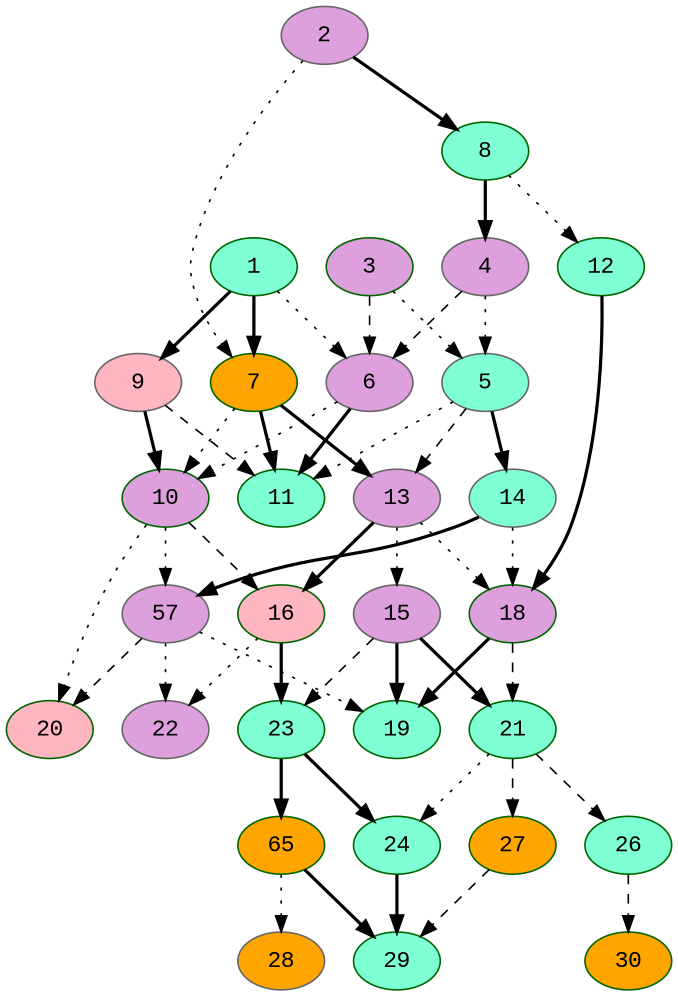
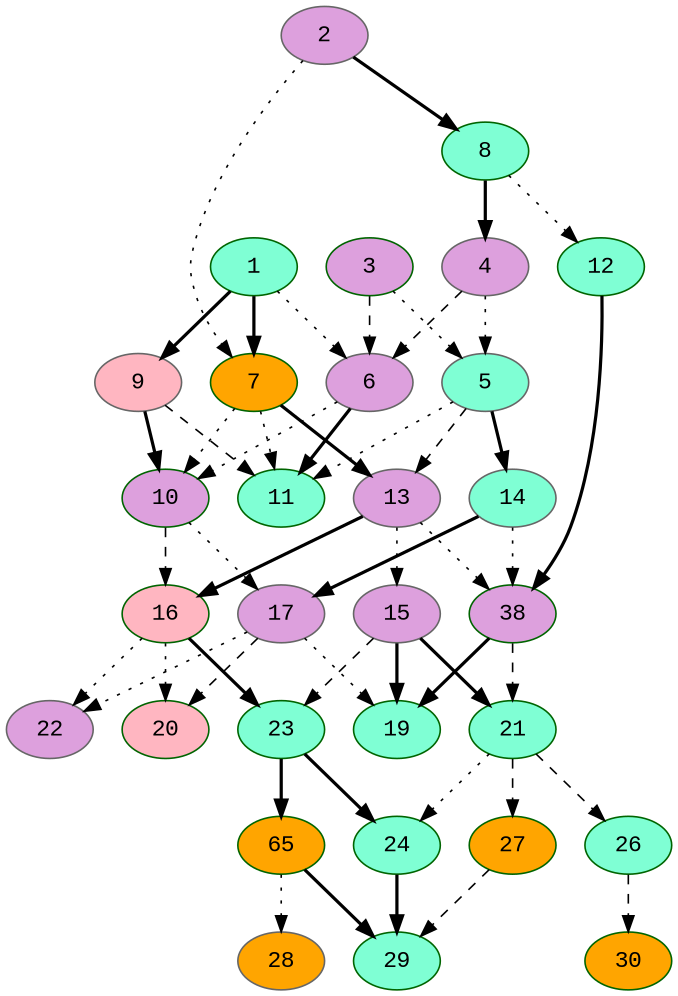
(265, 430) -> (265, 430)
(99, 602) -> (166, 661)
(166, 614) -> (281, 614)
(513, 614) -> (513, 614)
